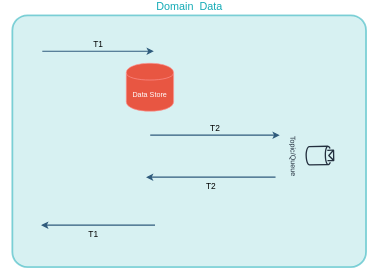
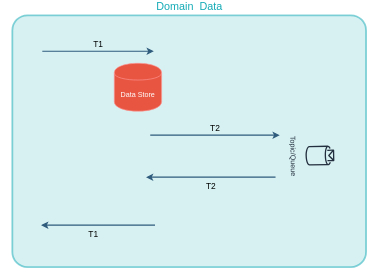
(150, 87) -> (138, 87)
